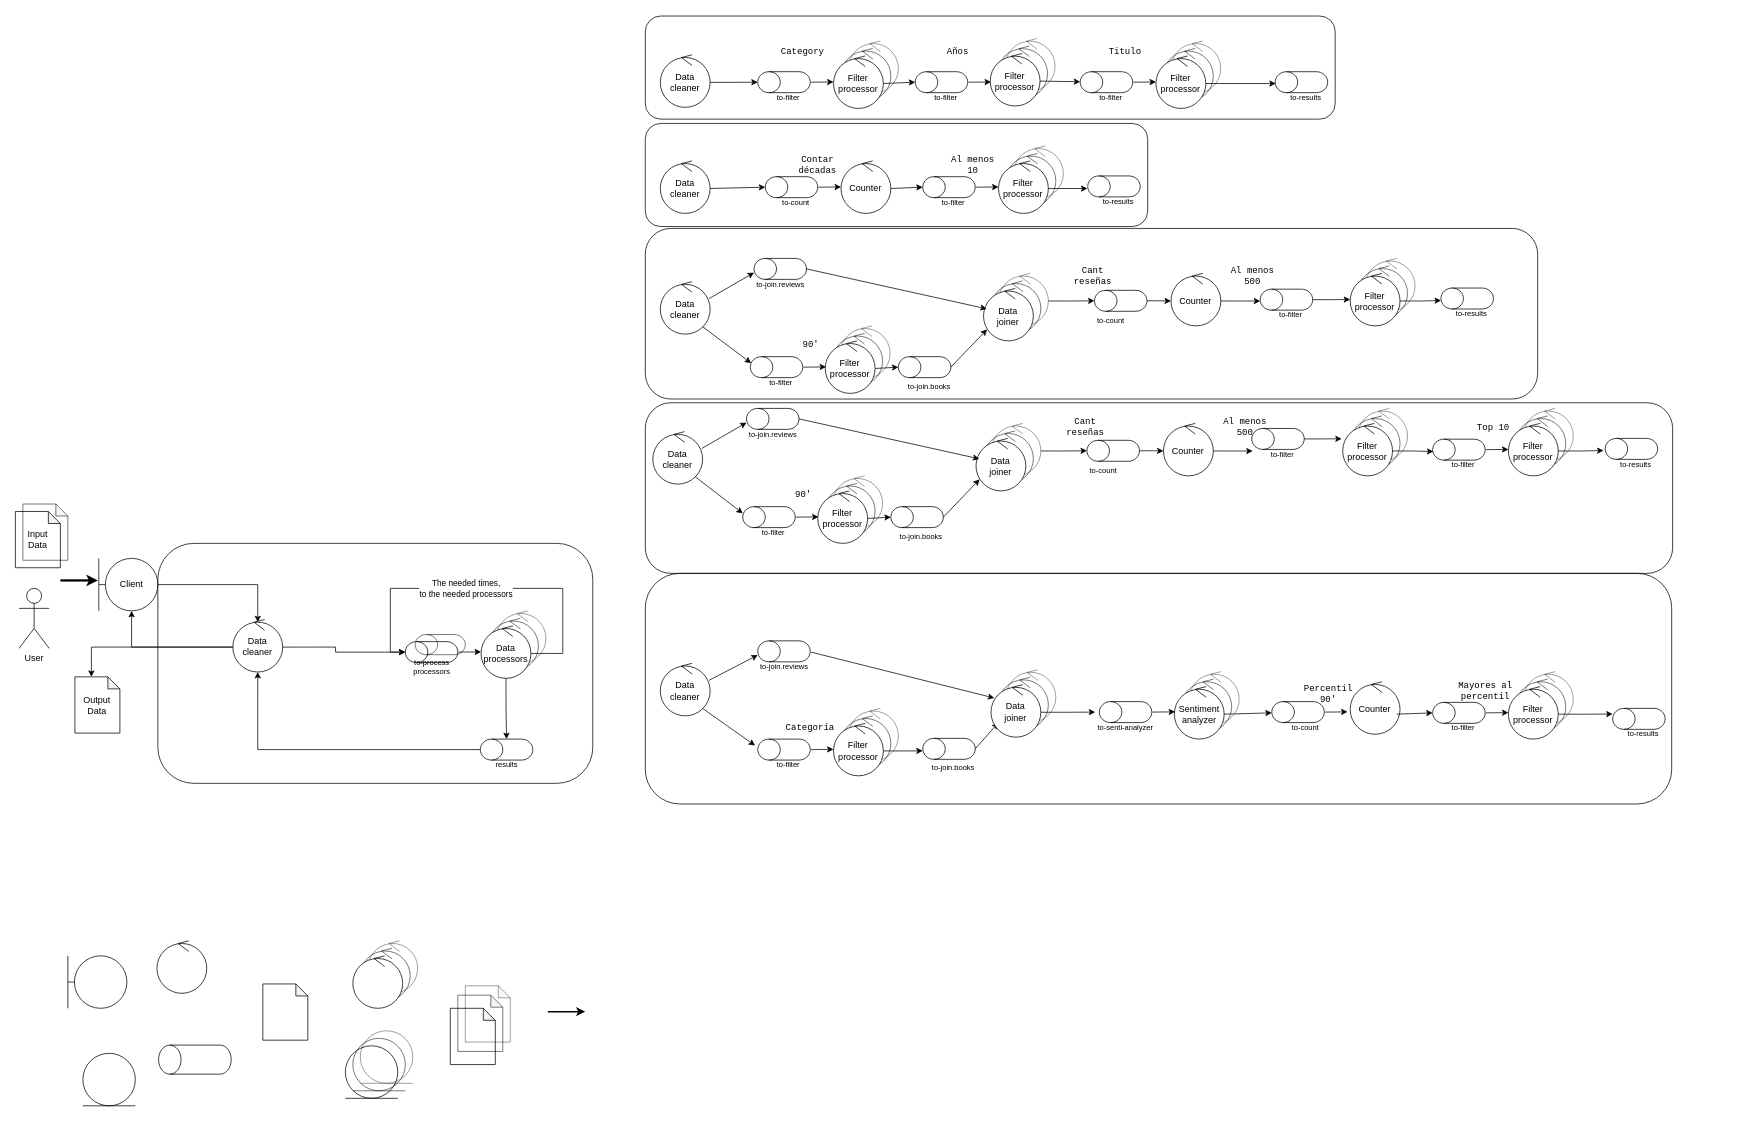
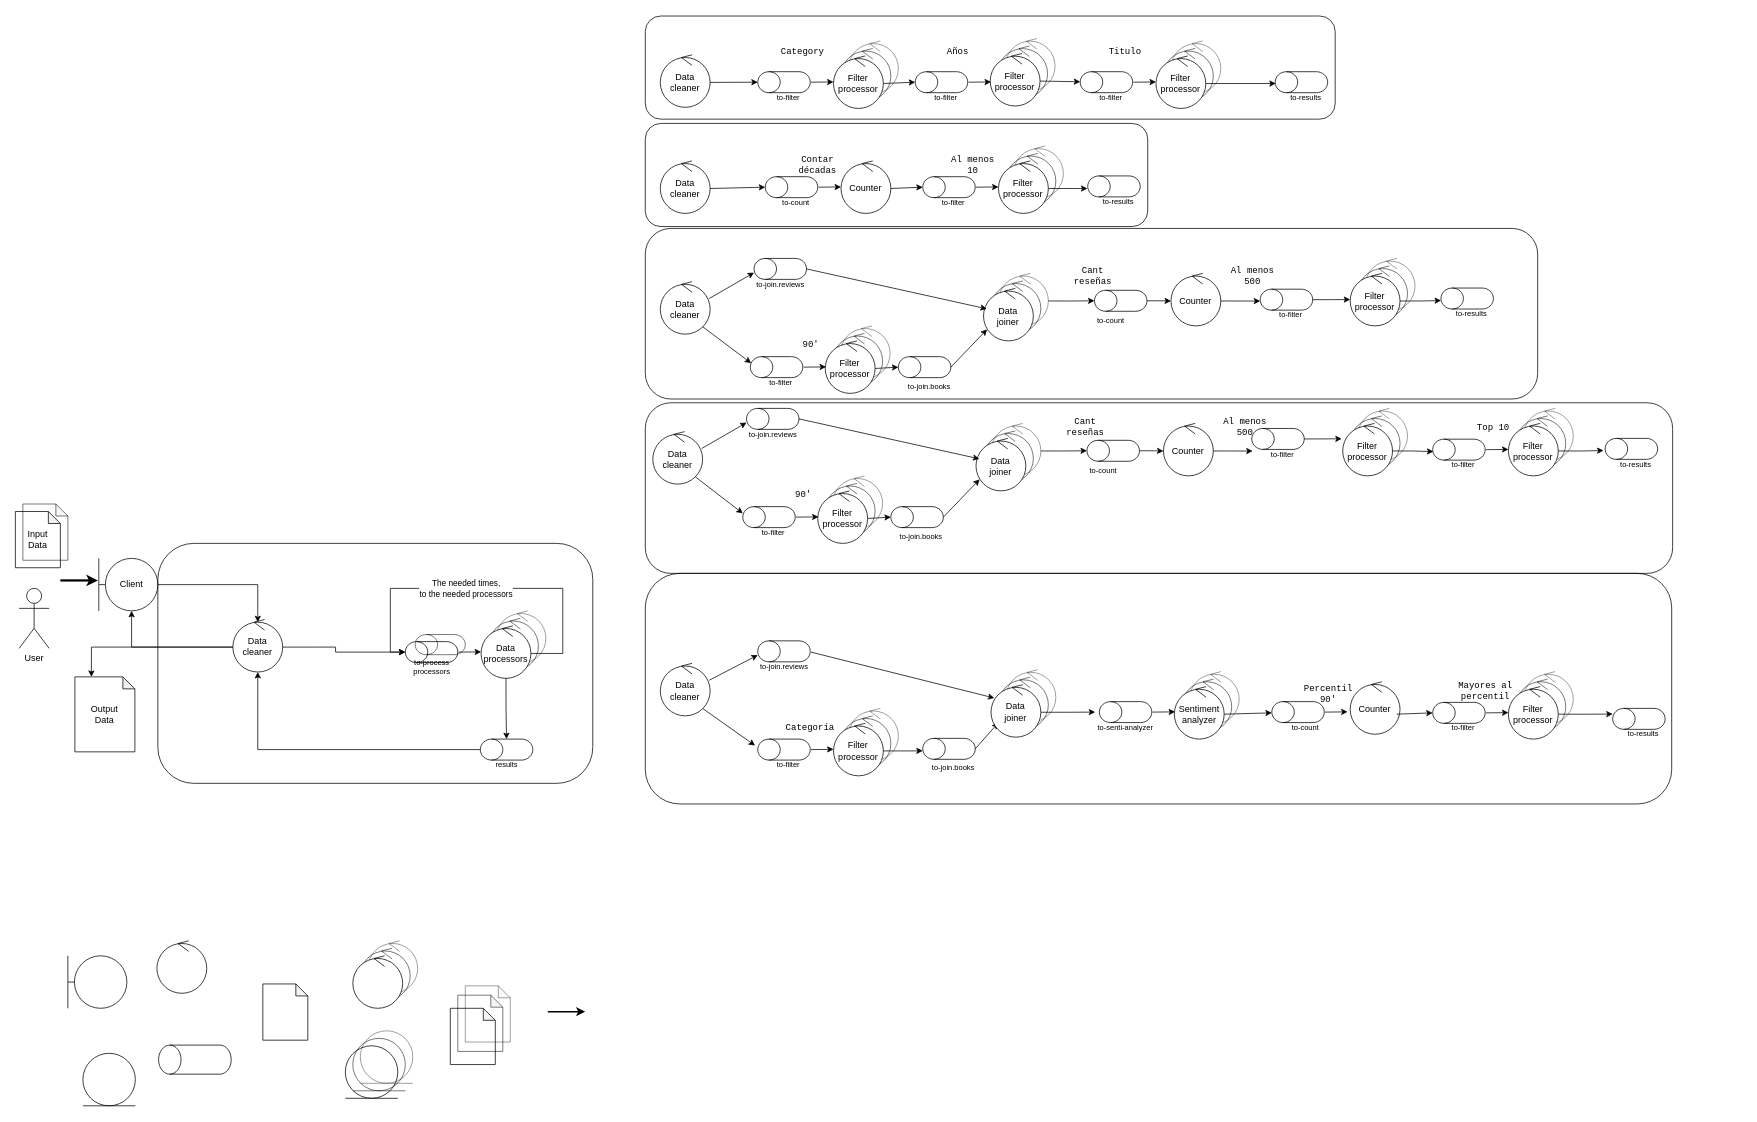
(97, 705) -> (105, 714)
